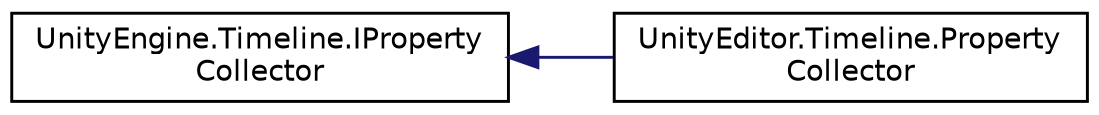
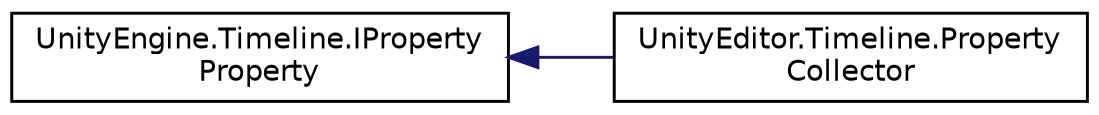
(260, 57) -> (260, 57)
